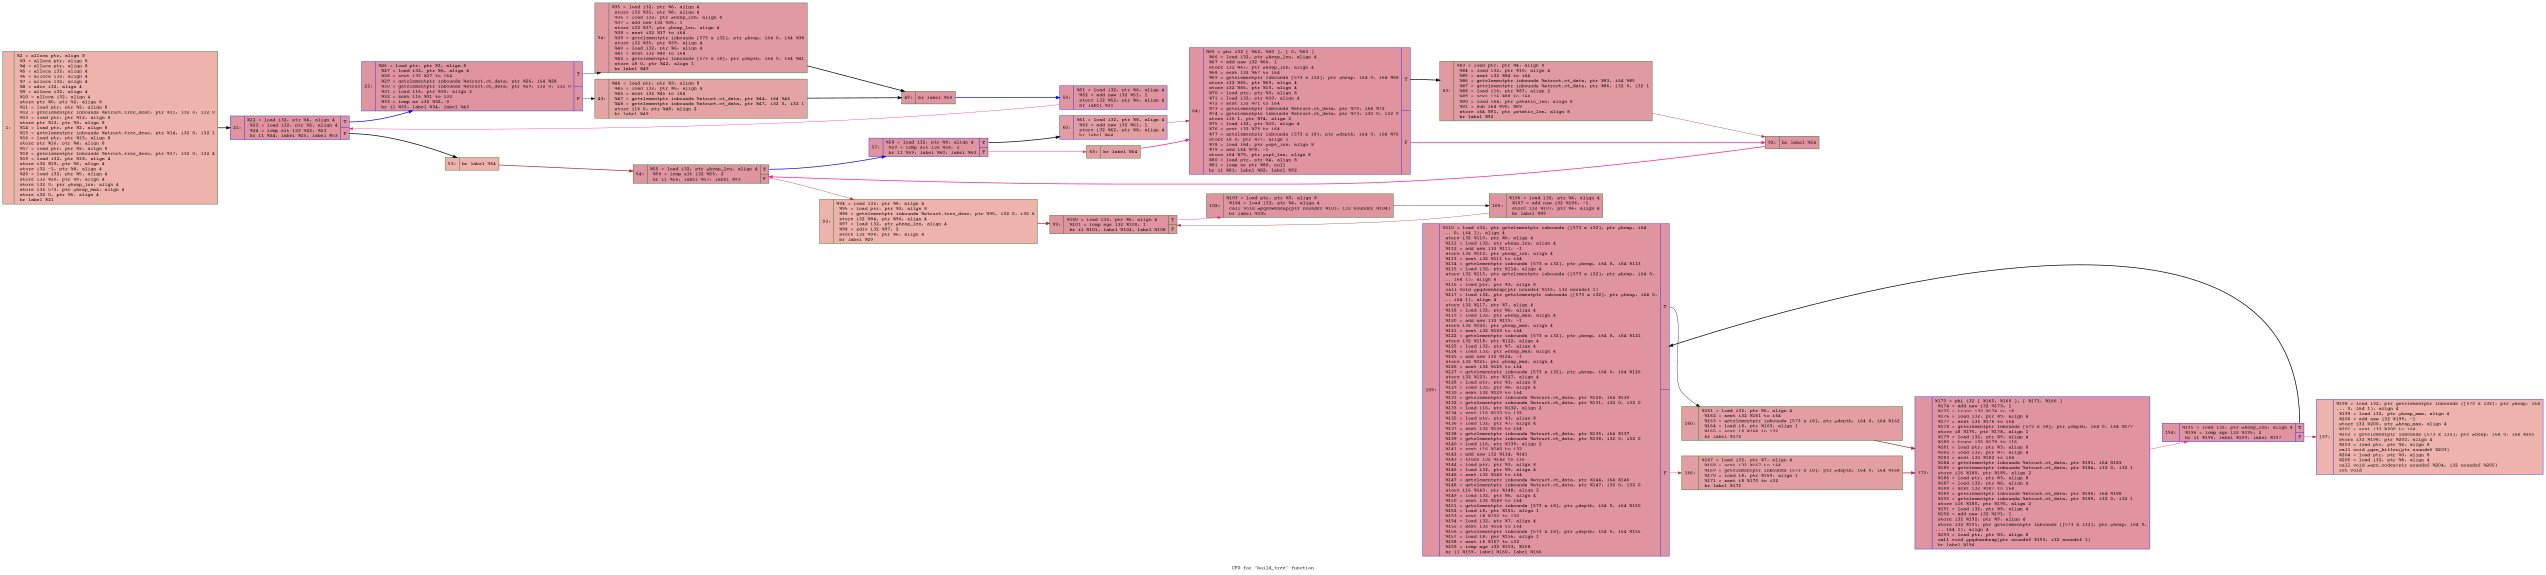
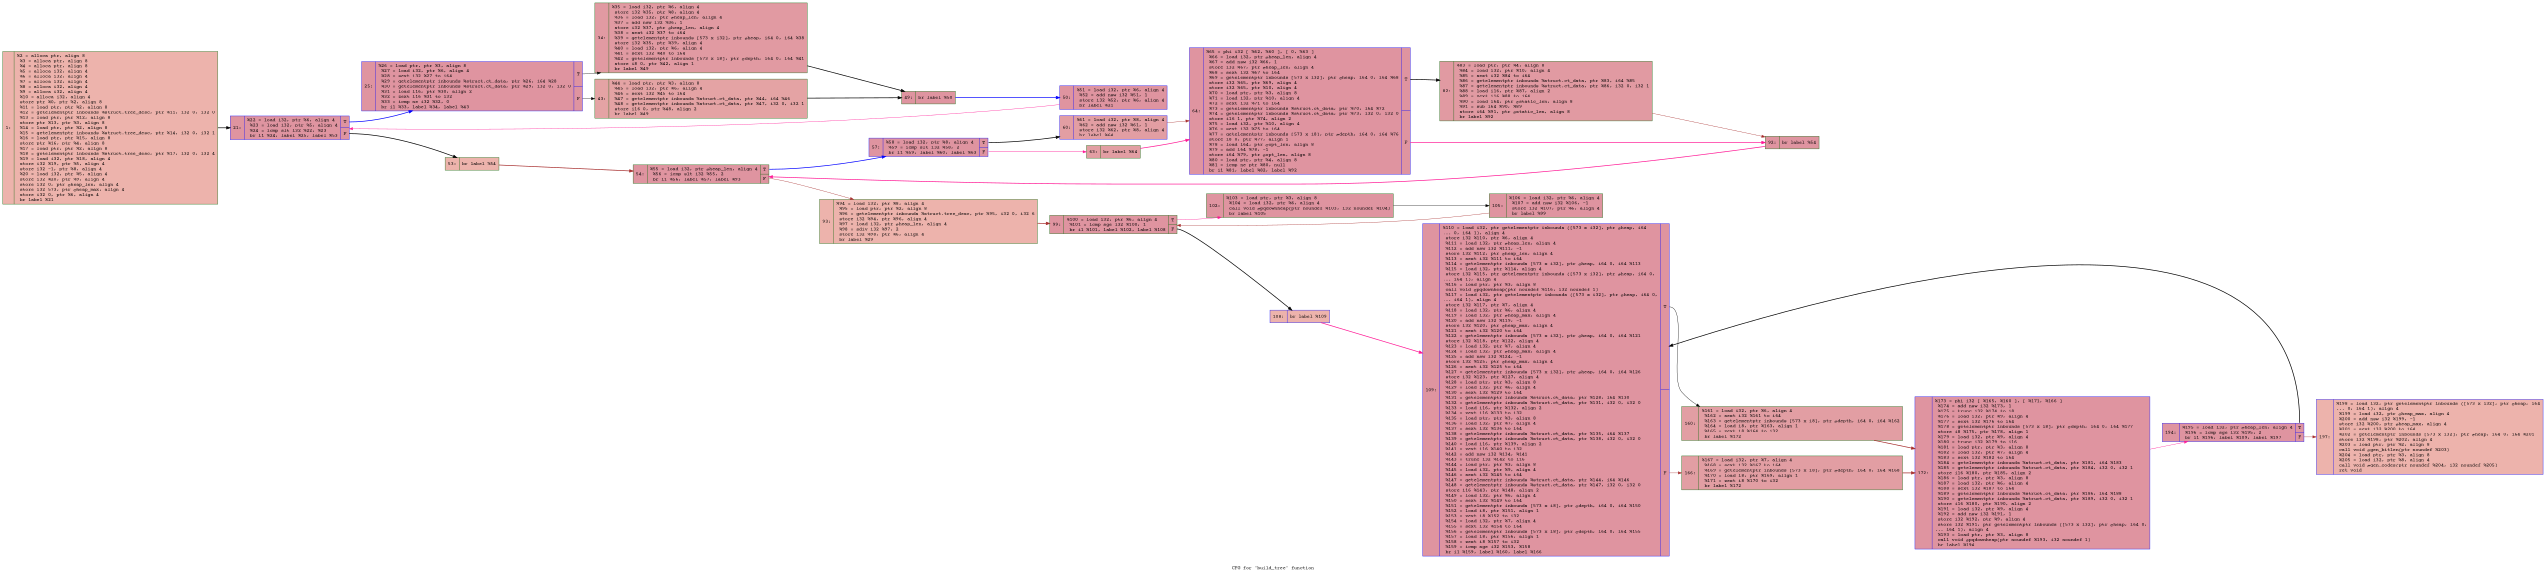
(49, 86) -> (52, 86)
none -> (1300, 316)
